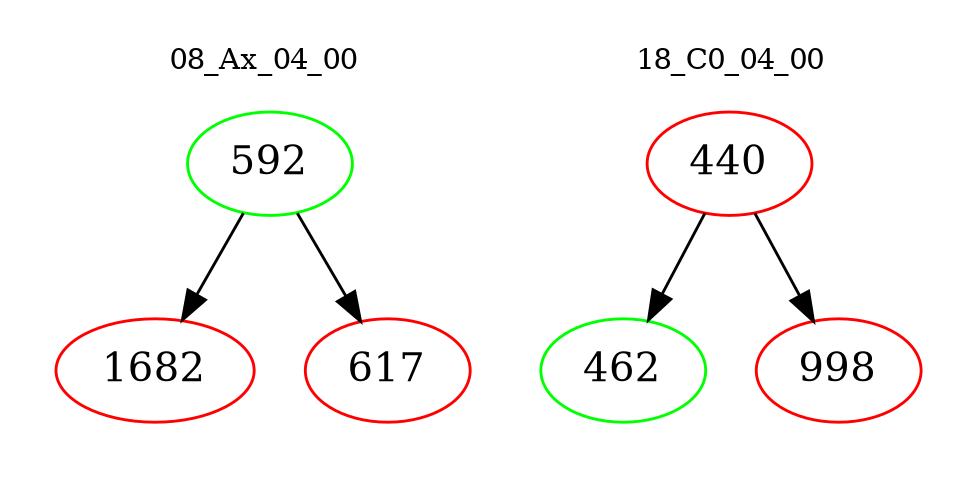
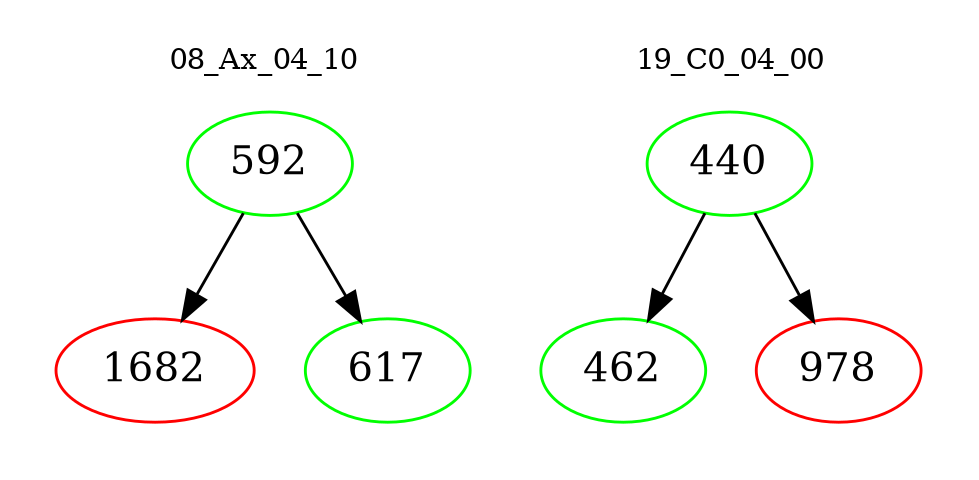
(264, 62) -> (264, 62)
(731, 62) -> (731, 62)
(730, 164) -> (730, 164)
(388, 371) -> (388, 371)
(839, 371) -> (839, 371)
